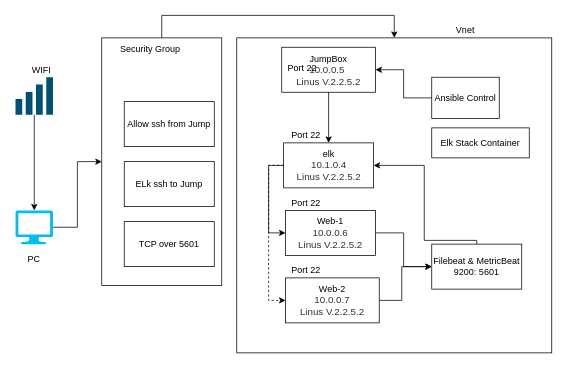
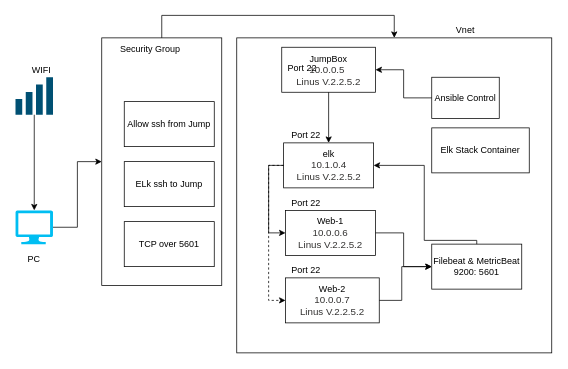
(480, 143) -> (480, 150)
